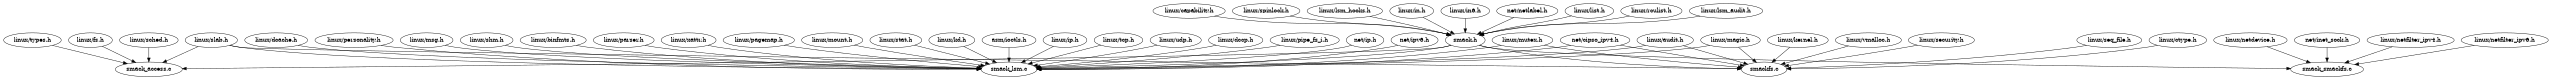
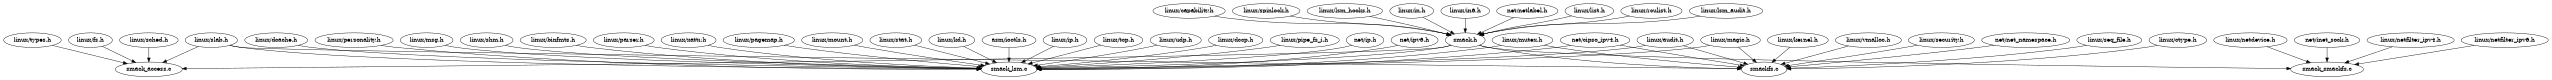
none -> (2026, 40)
